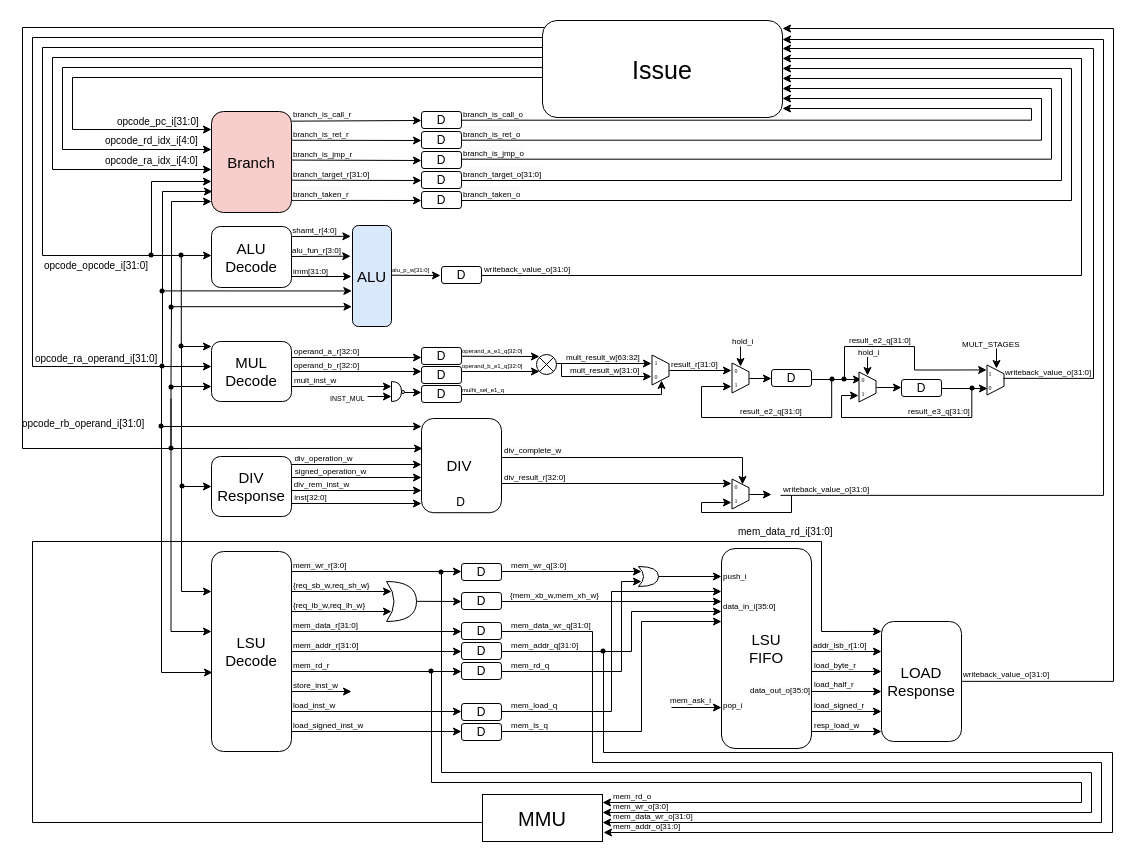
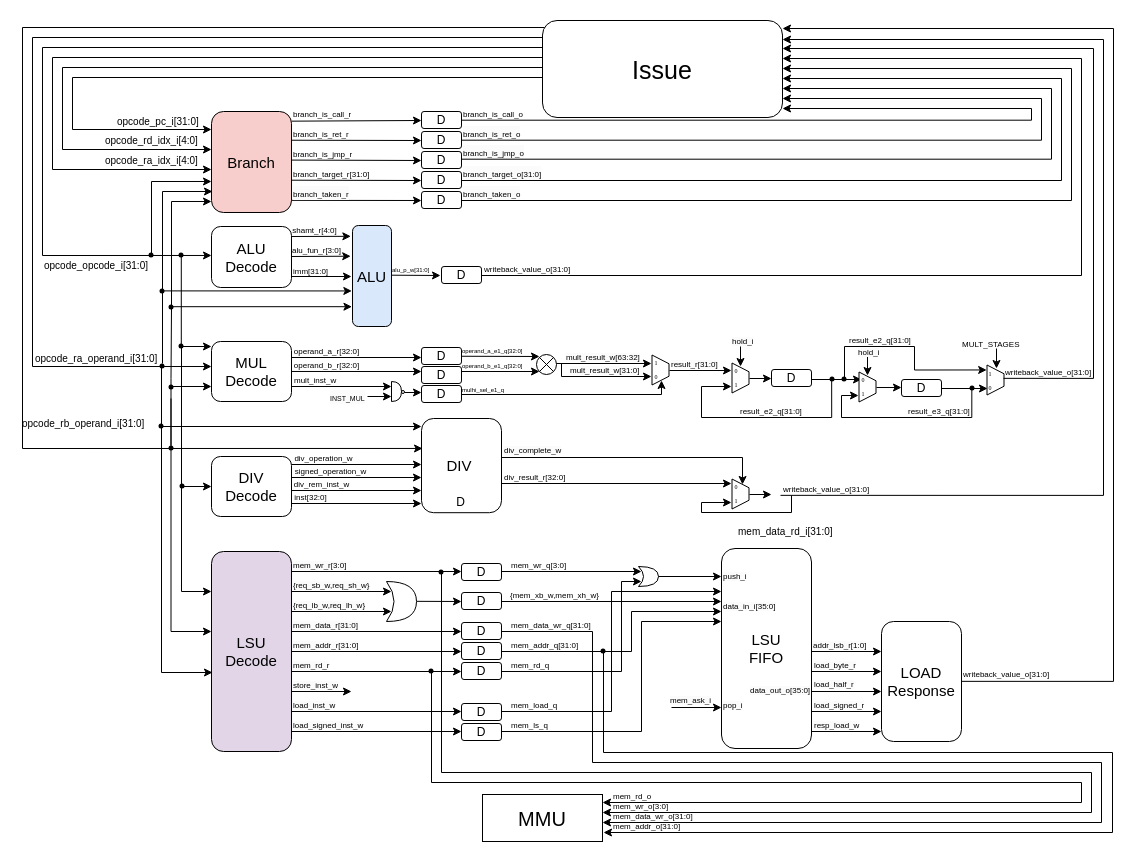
(252, 487) -> (252, 487)
(132, 542) -> none
(252, 652) -> (252, 652)
